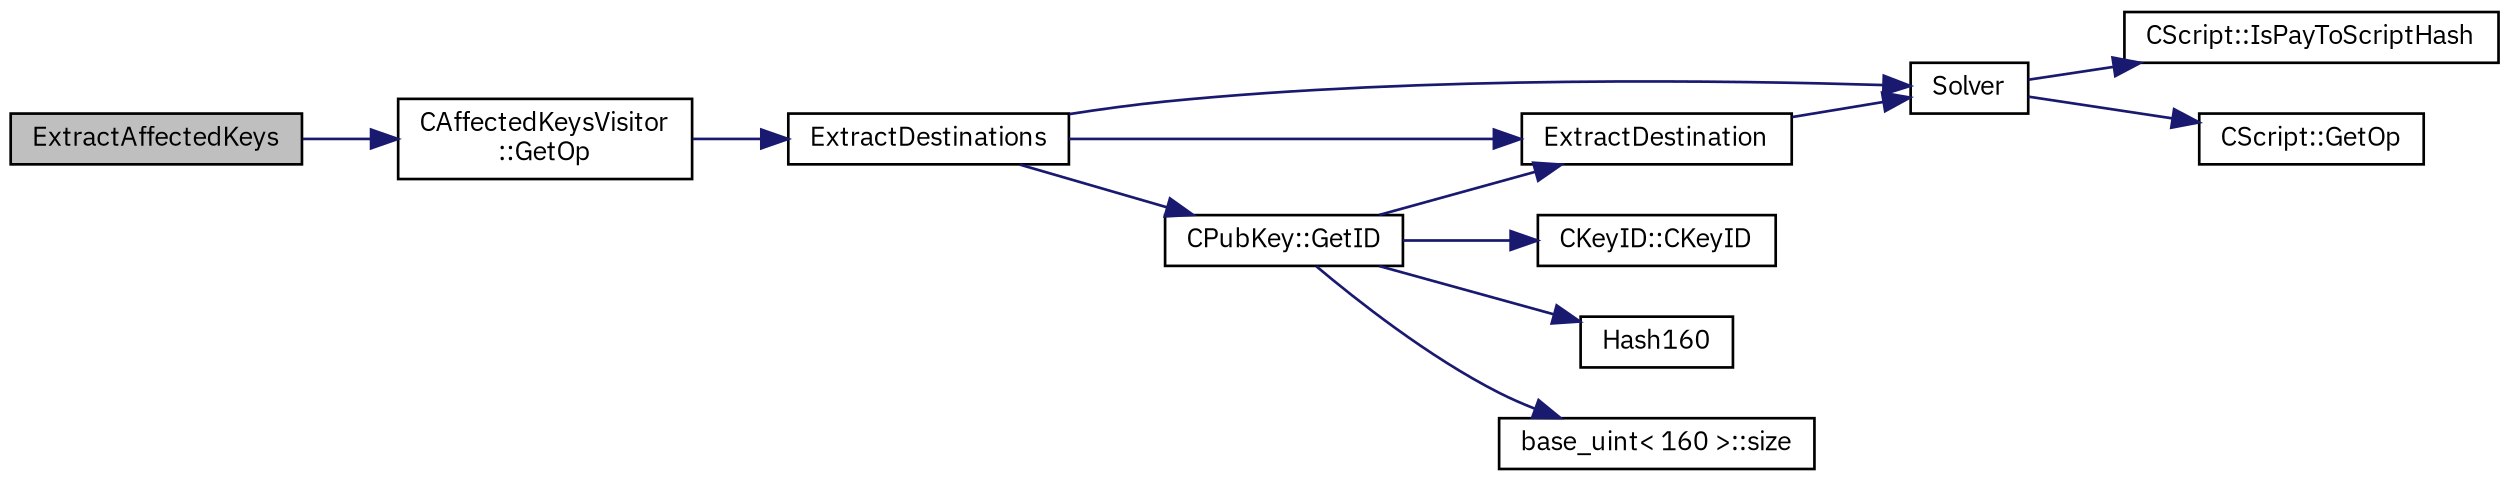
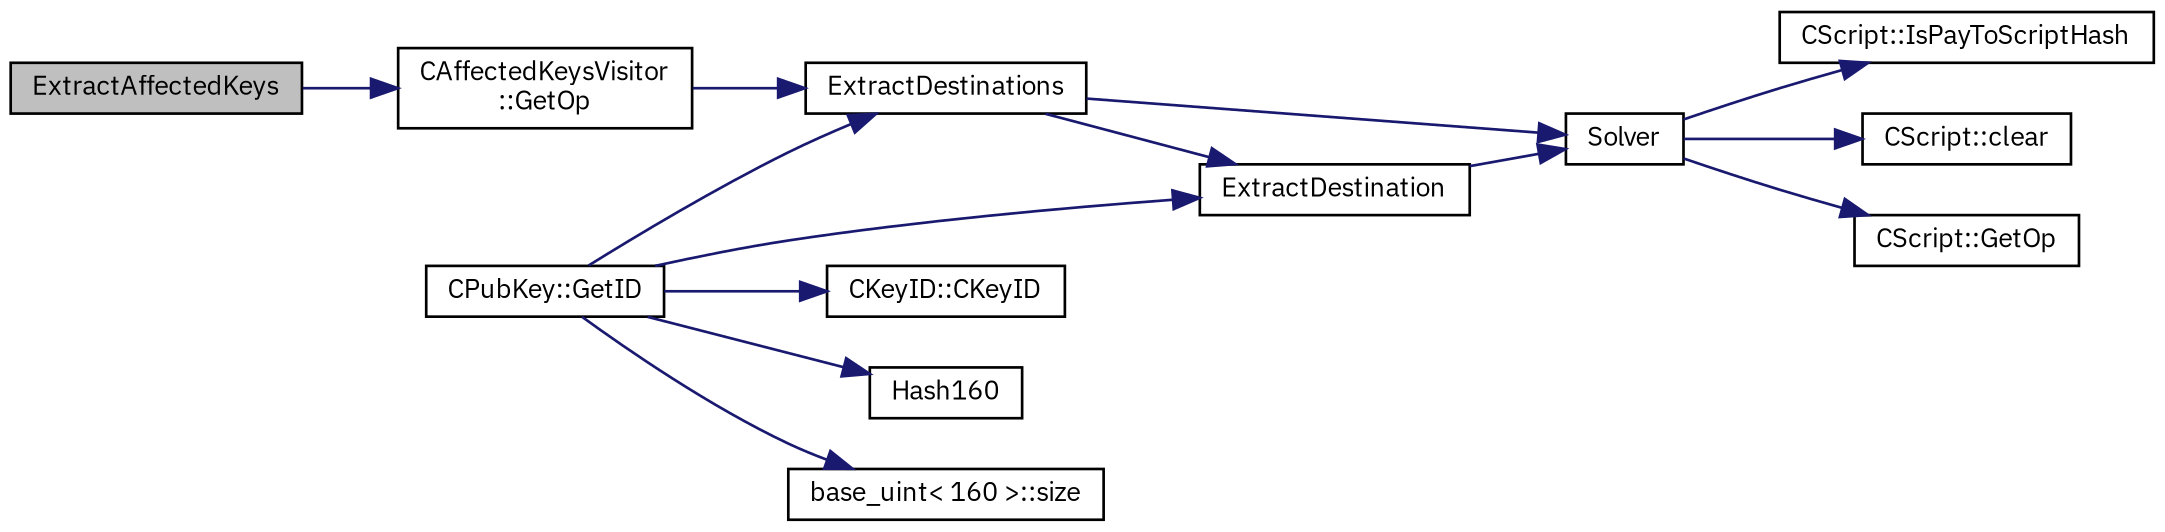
none -> (1967, 139)
(1093, 186) -> (717, 190)
